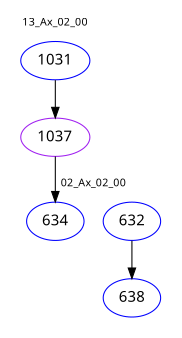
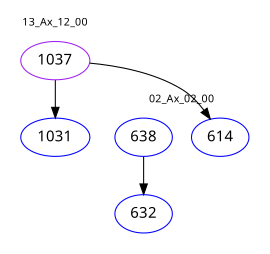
(55, 23) -> (55, 23)
(55, 94) -> (55, 94)
(55, 221) -> (220, 137)
(132, 254) -> (144, 170)
